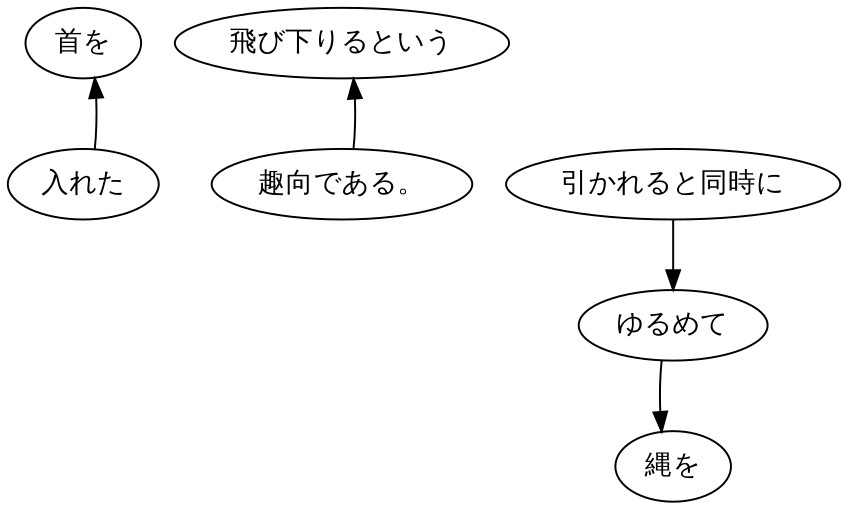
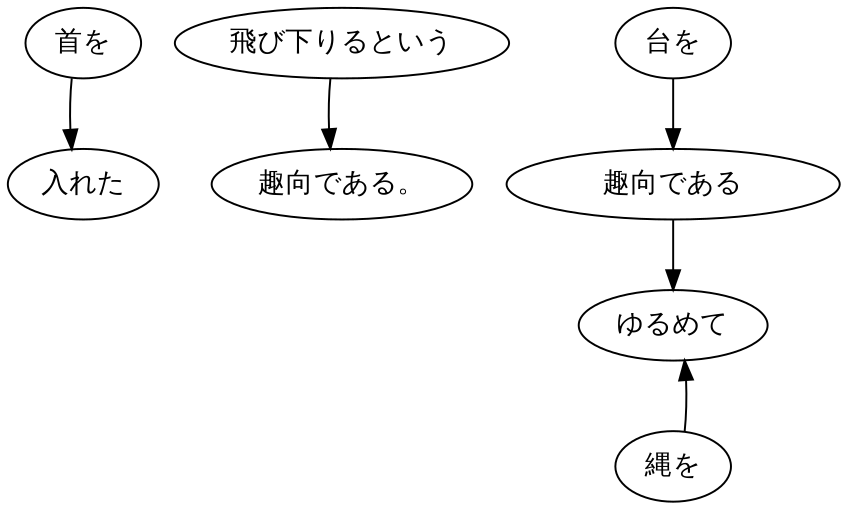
none -> (673, 43)
(96, 124) -> (70, 104)
(355, 124) -> (329, 104)
(673, 184) -> (673, 184)
(660, 386) -> (686, 406)
